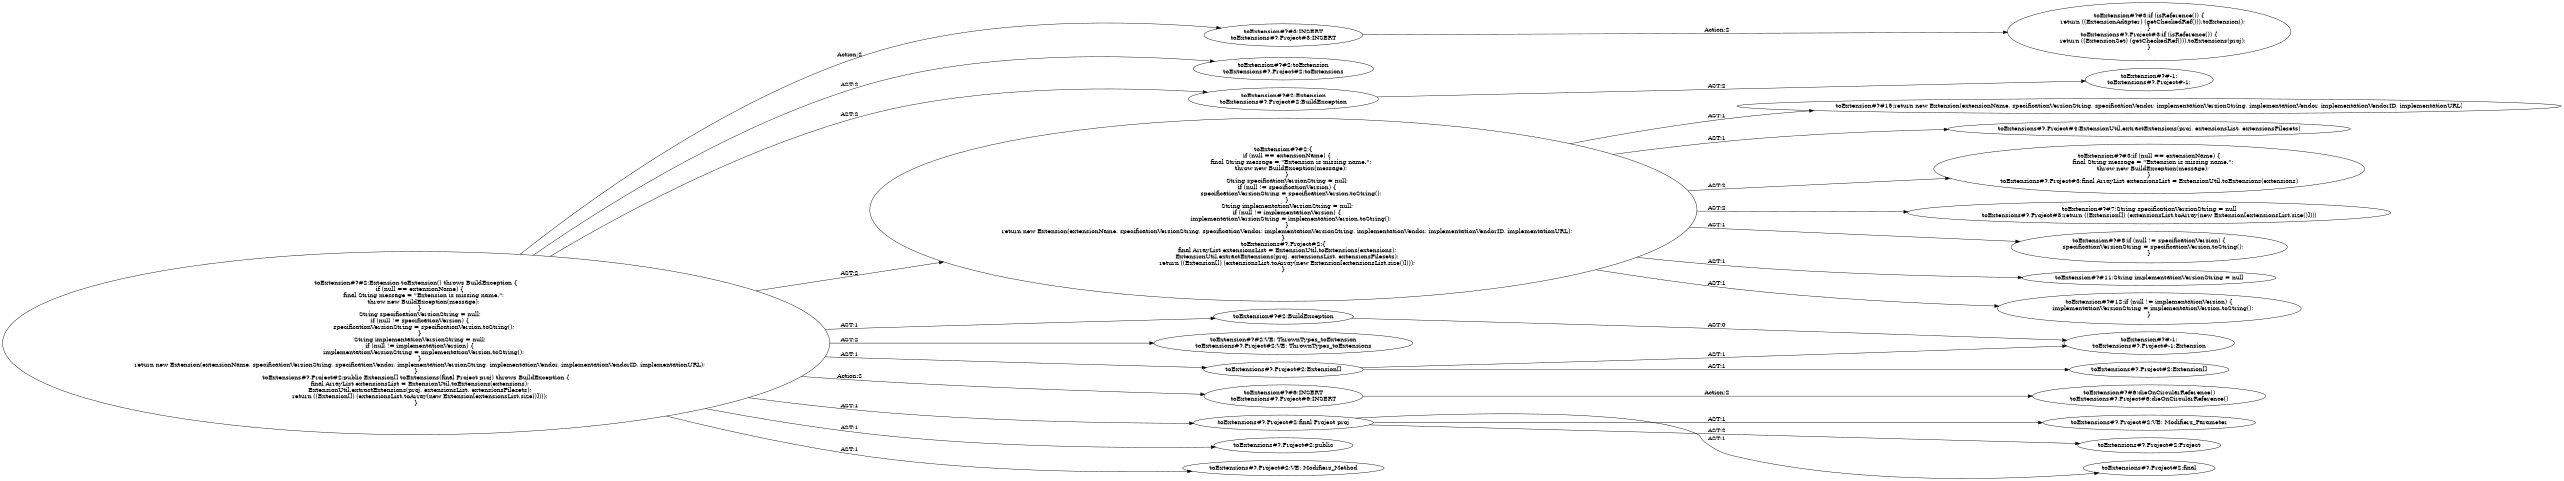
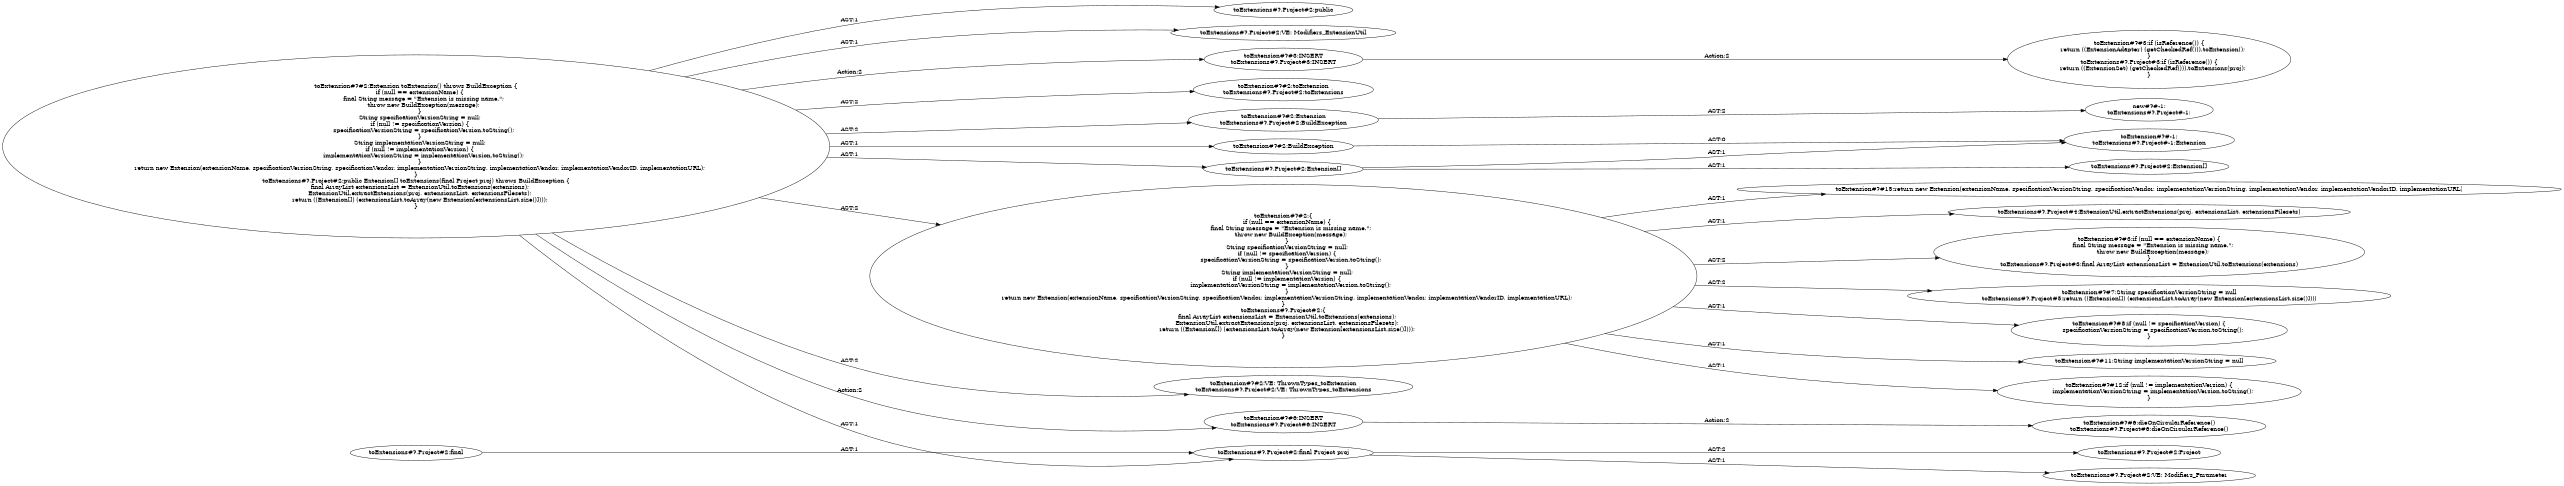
(2149, 80) -> (2149, 110)
(1722, 452) -> (836, 453)
(1283, 468) -> (1283, 33)
